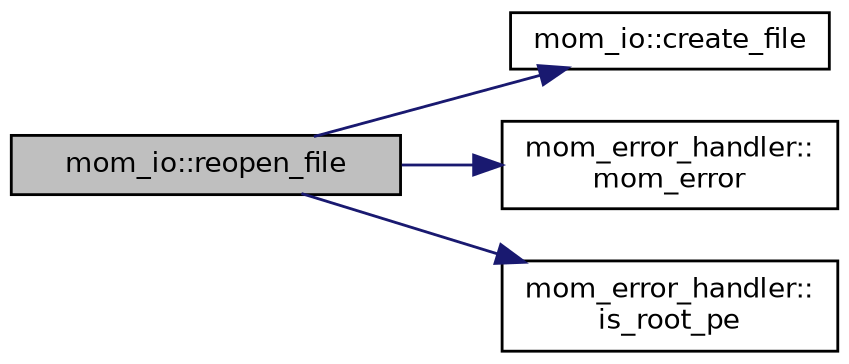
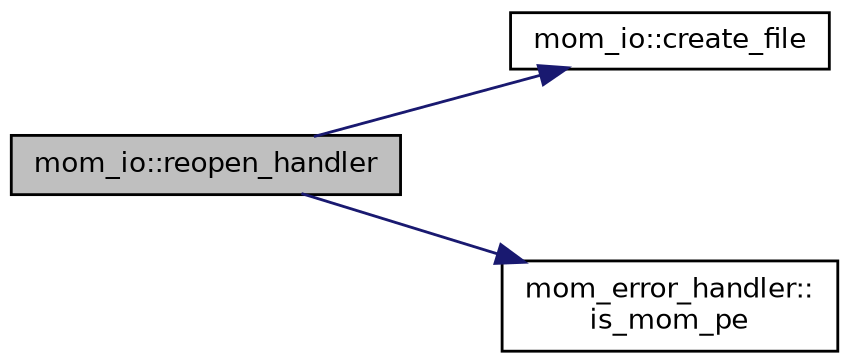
(206, 165) -> (206, 165)
(670, 165) -> none
(670, 306) -> (670, 306)
